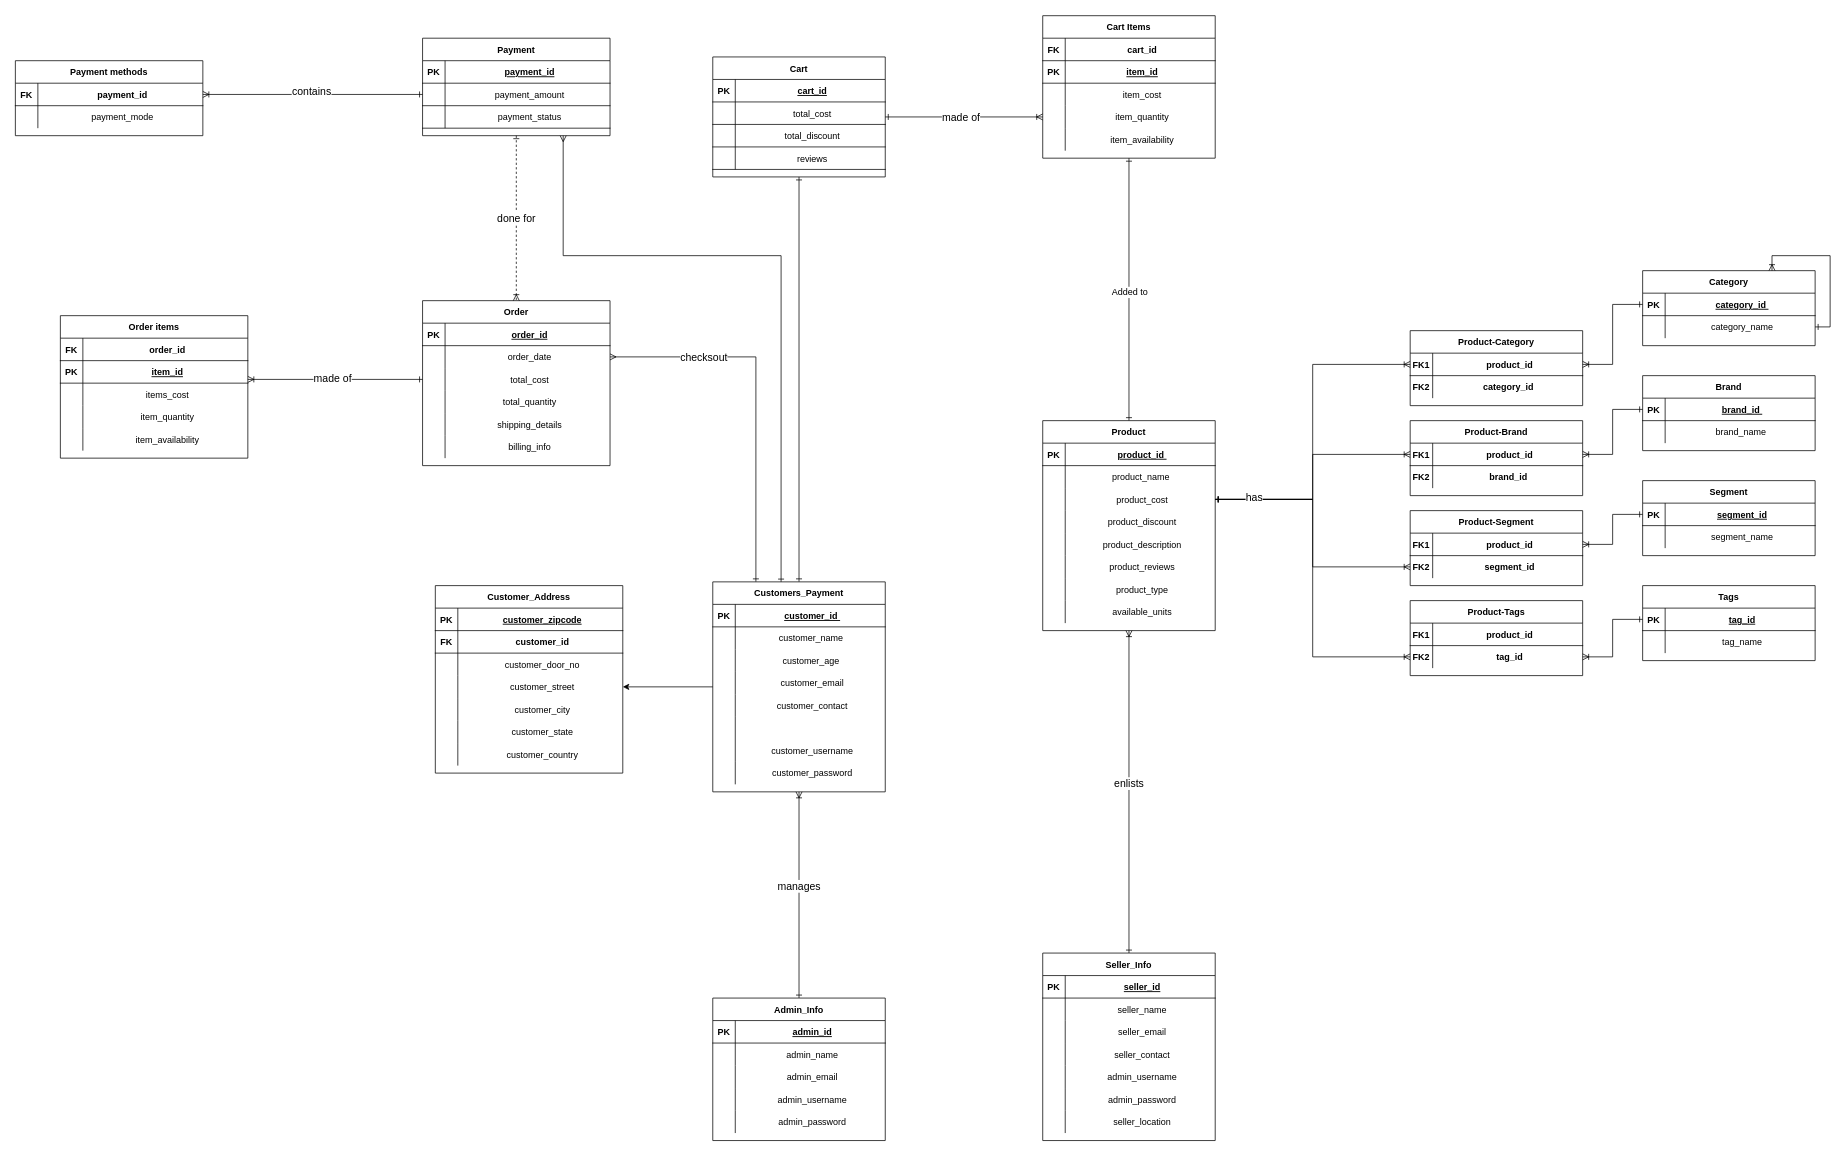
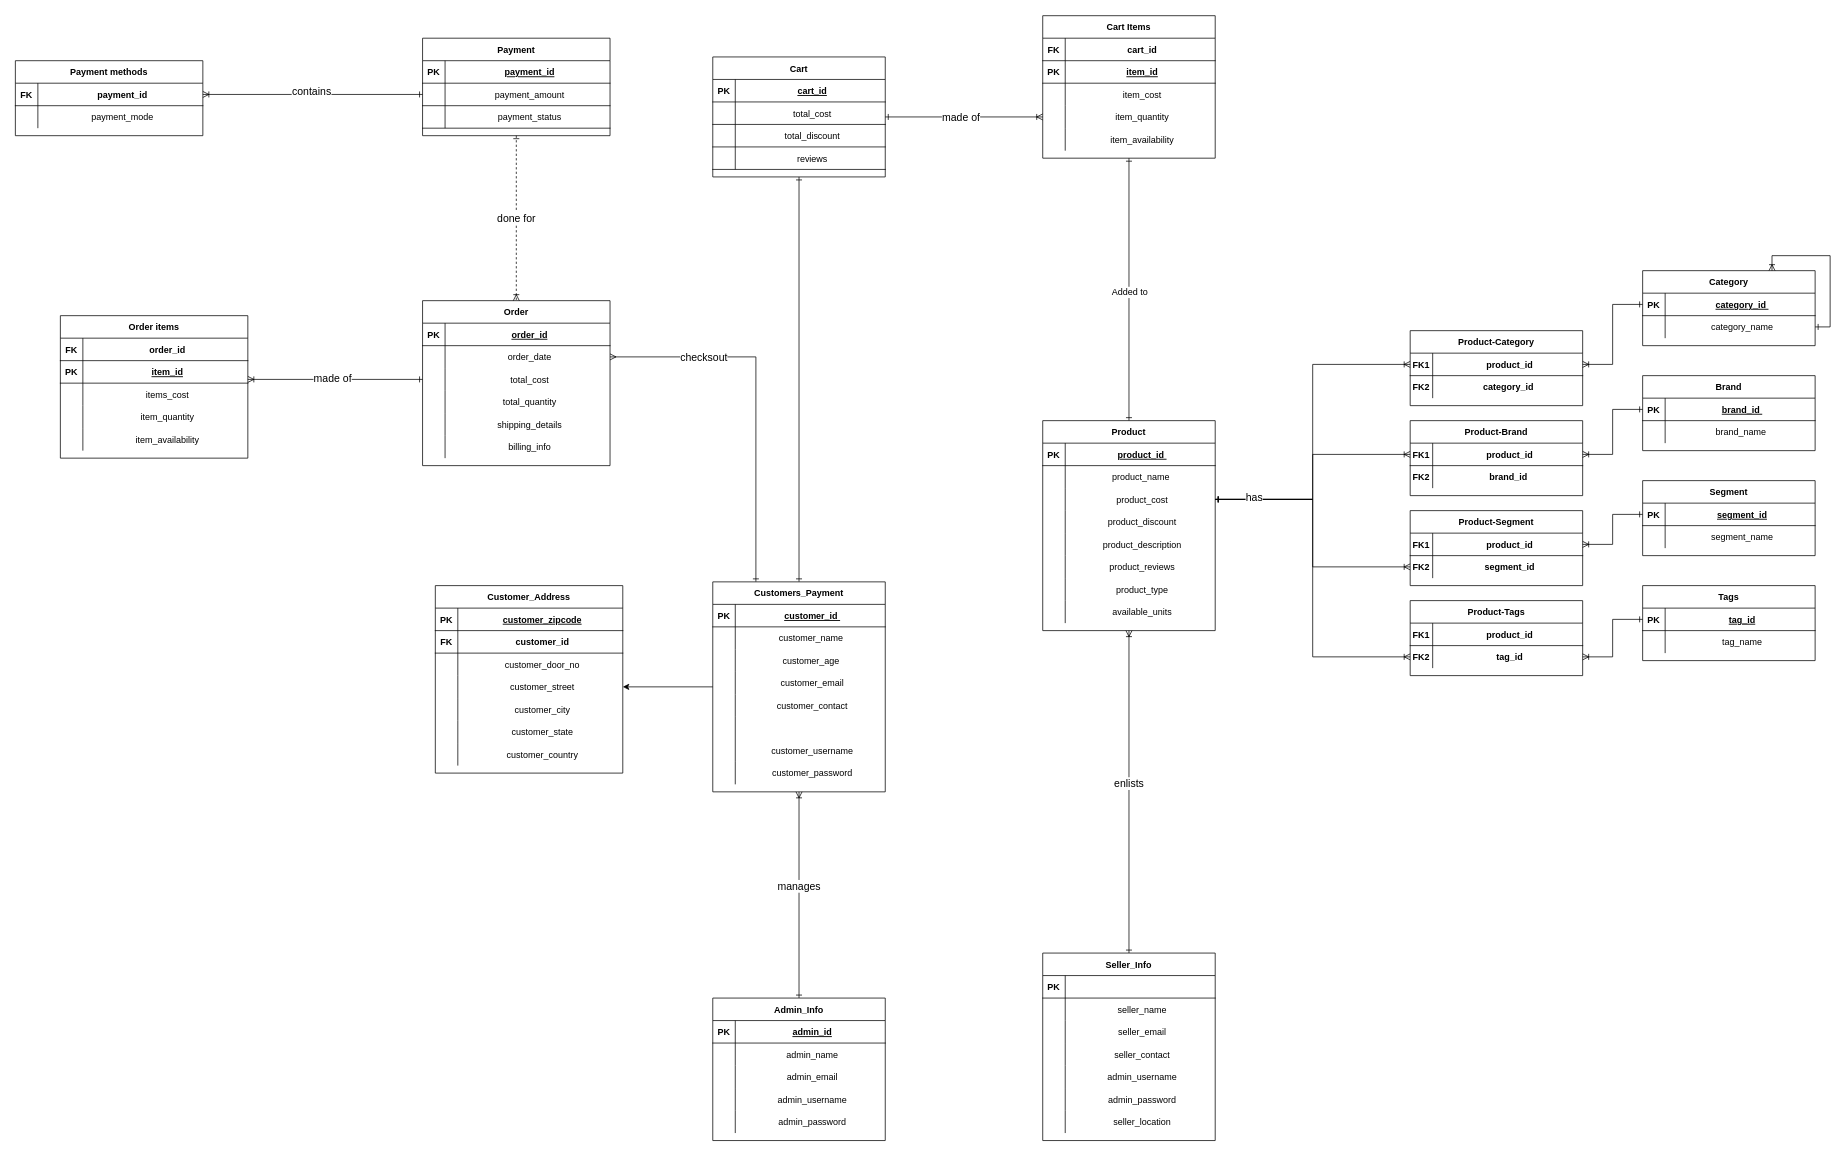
(777, 255) -> none
(1140, 987) -> none
